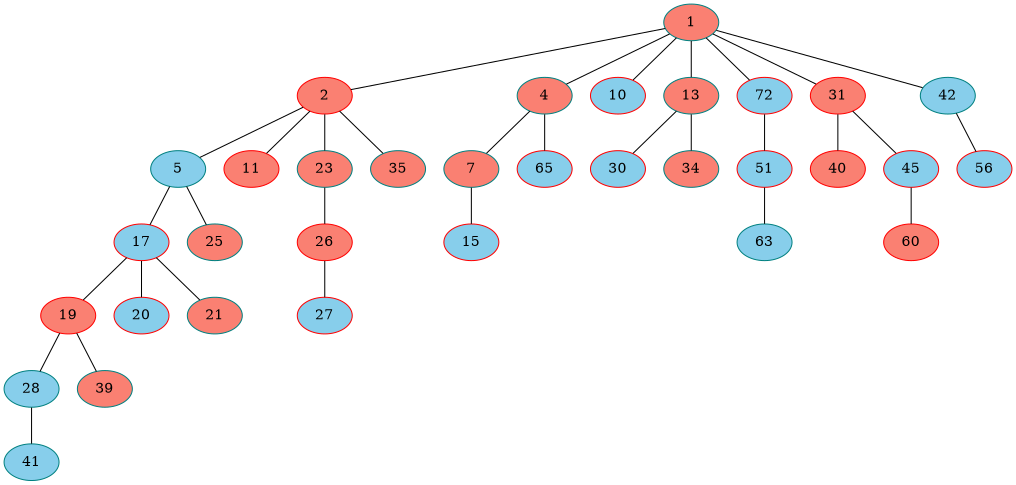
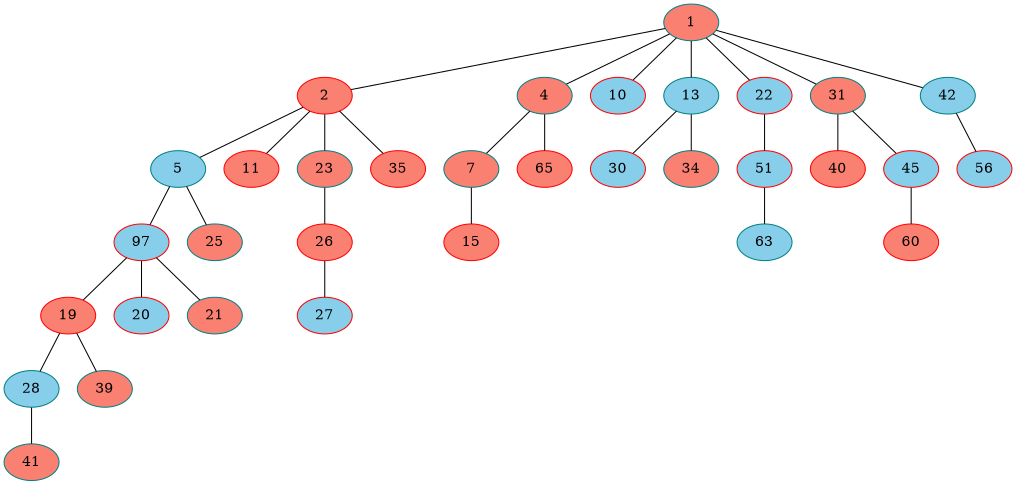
(691, 96) -> (691, 96)
(765, 96) -> (765, 96)
(838, 96) -> (838, 96)
(398, 169) -> (398, 169)
(545, 169) -> (545, 169)
(142, 242) -> (142, 242)
(471, 242) -> (471, 242)
(32, 462) -> (32, 462)
